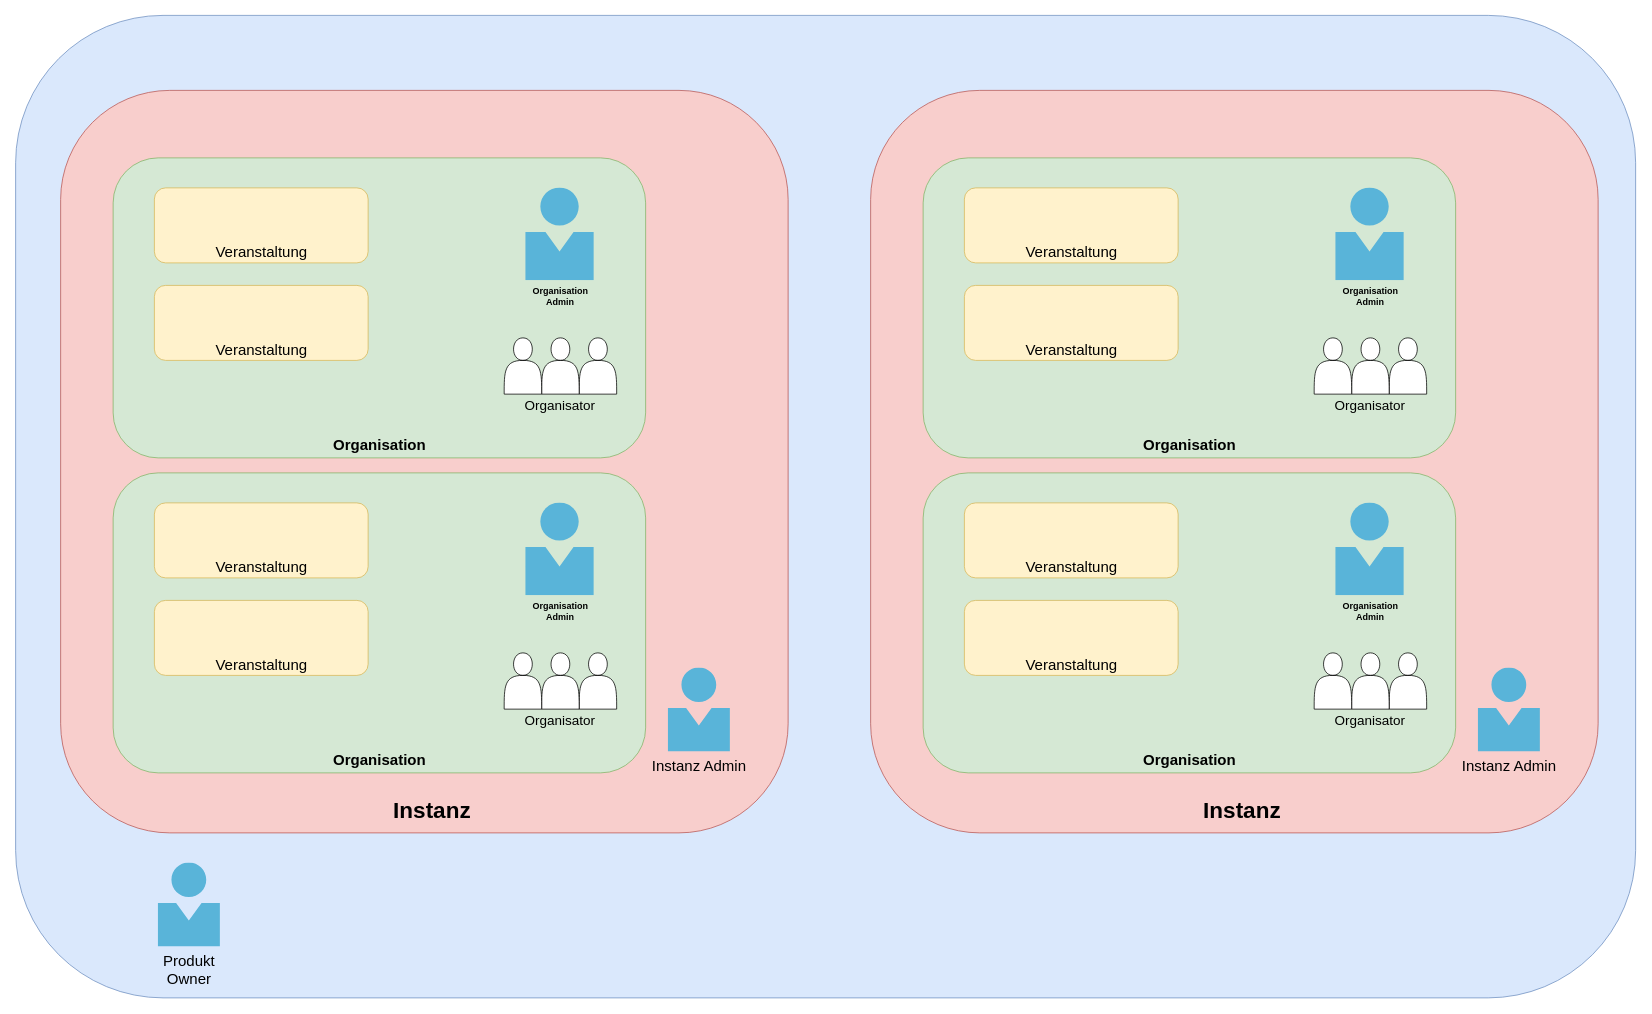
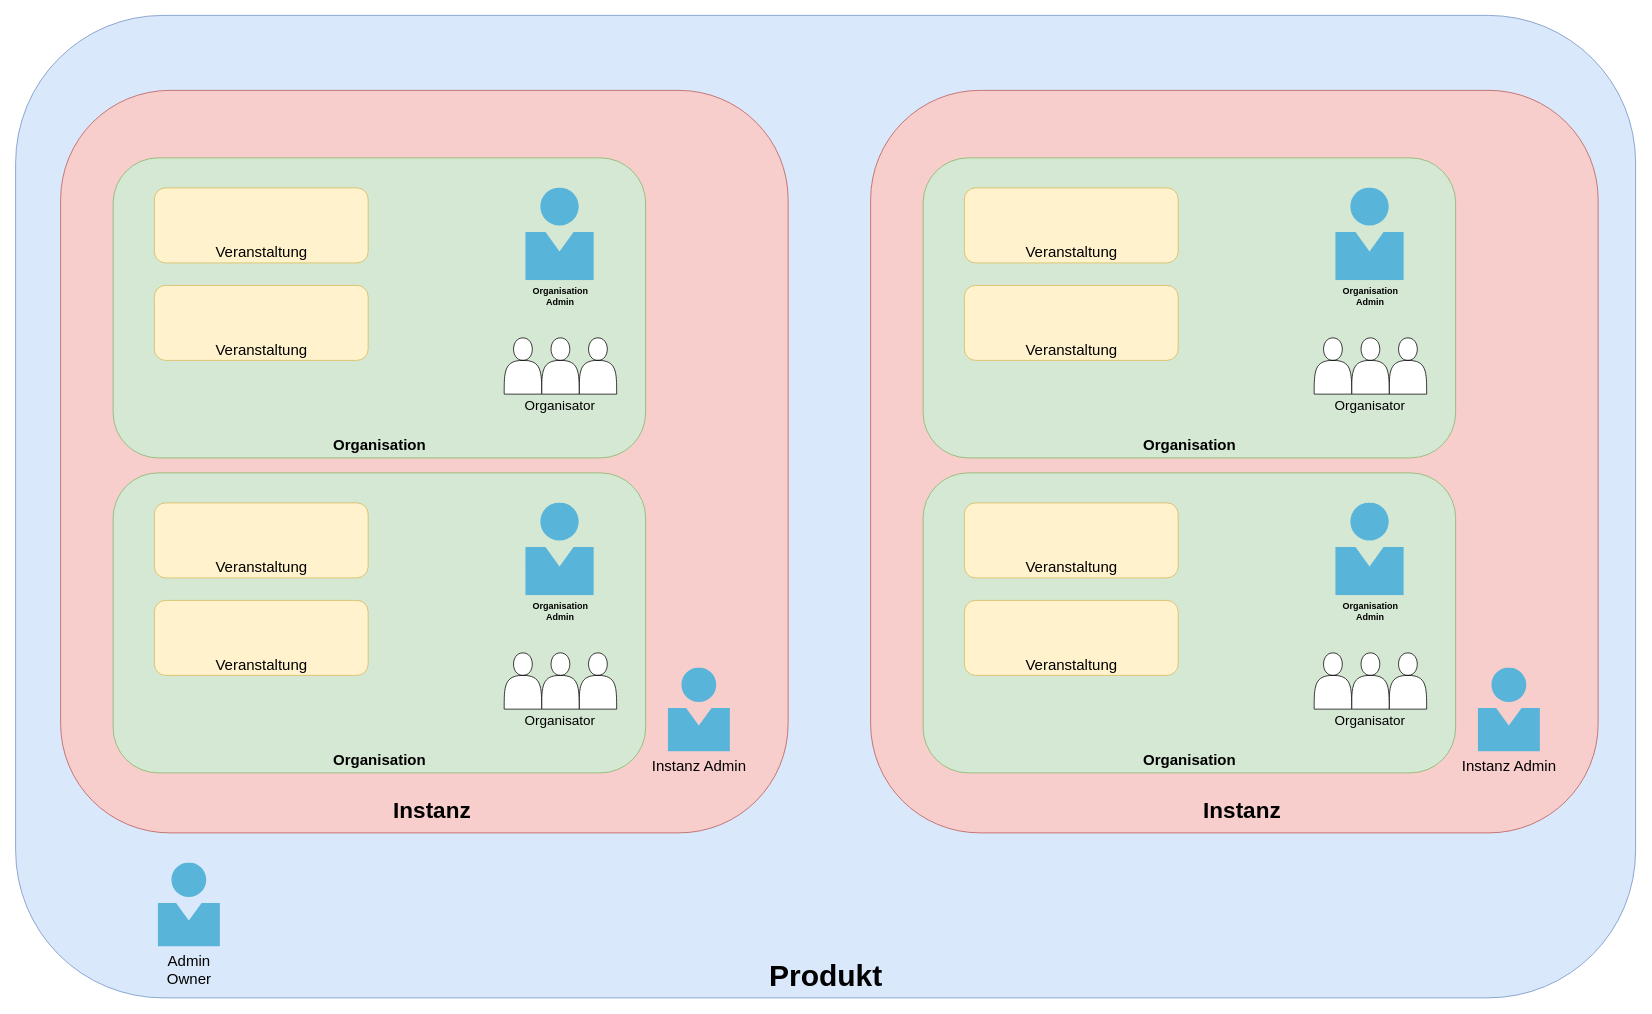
(189, 970) -> (189, 970)
none -> (825, 975)
